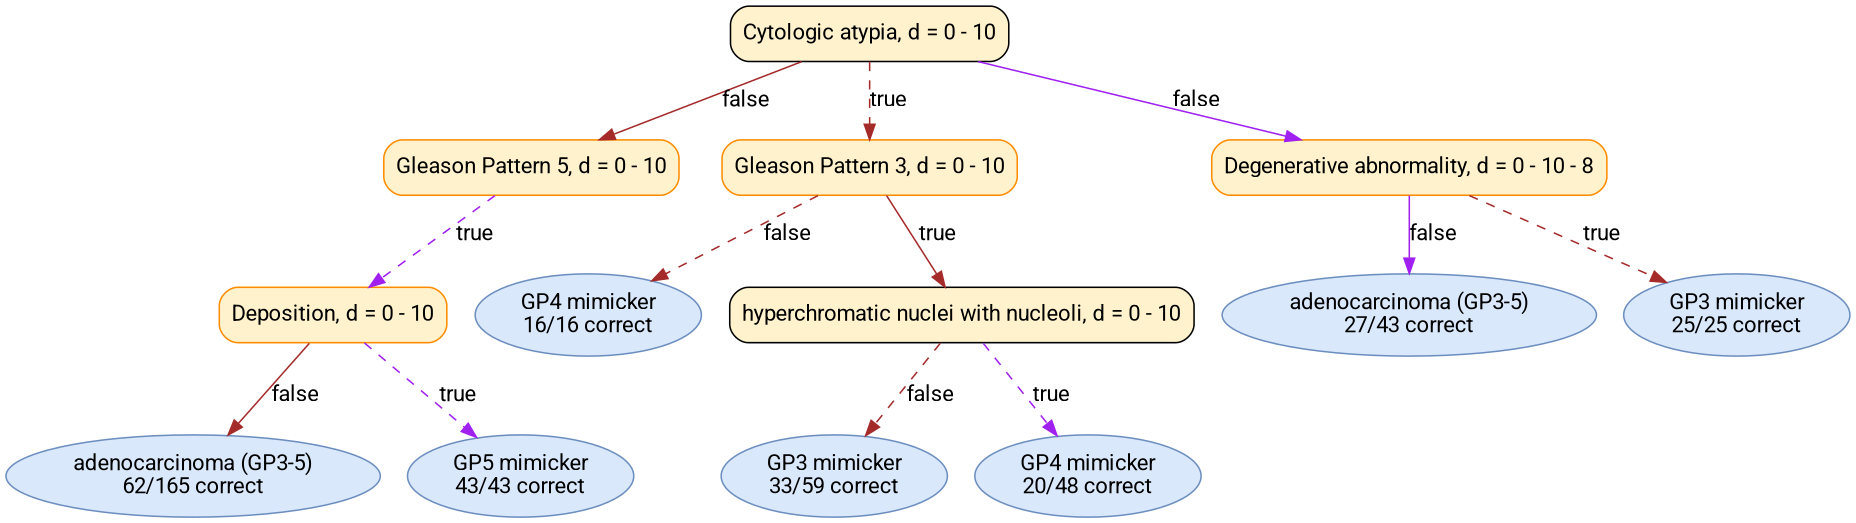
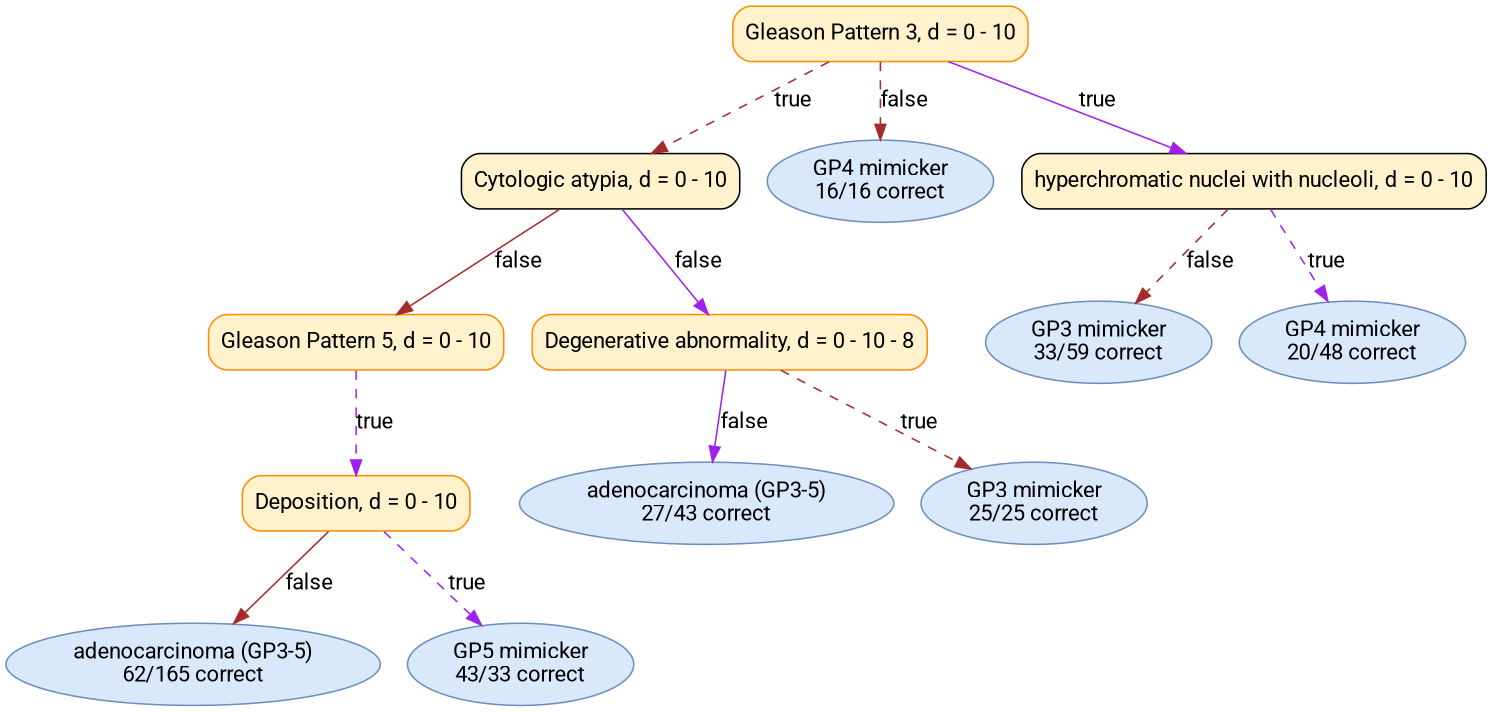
(870, 93) -> (747, 104)
(912, 235) -> (1060, 105)
(521, 487) -> (521, 675)
